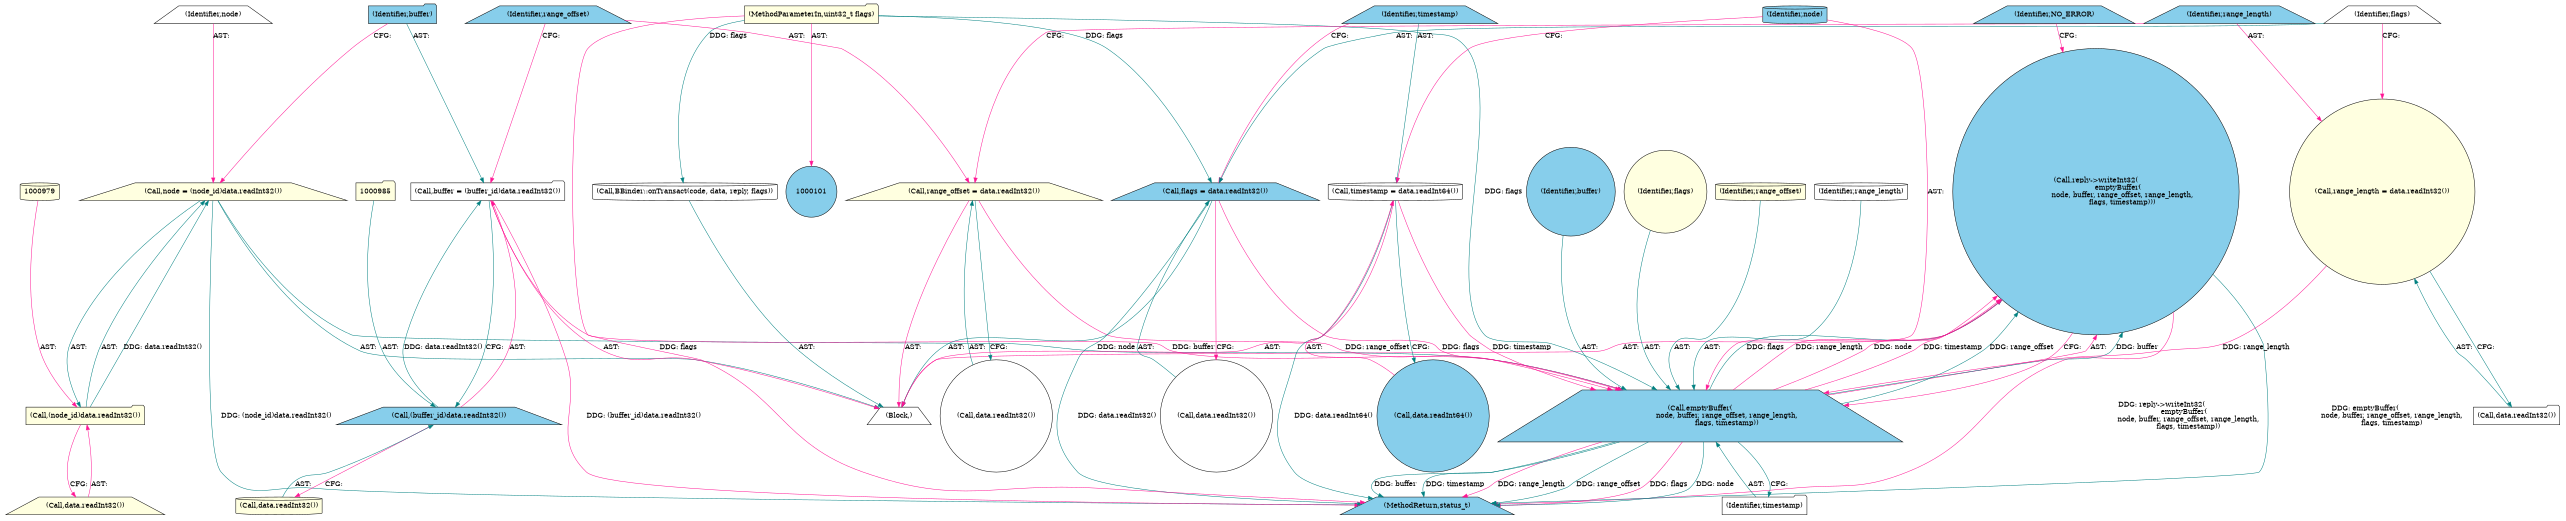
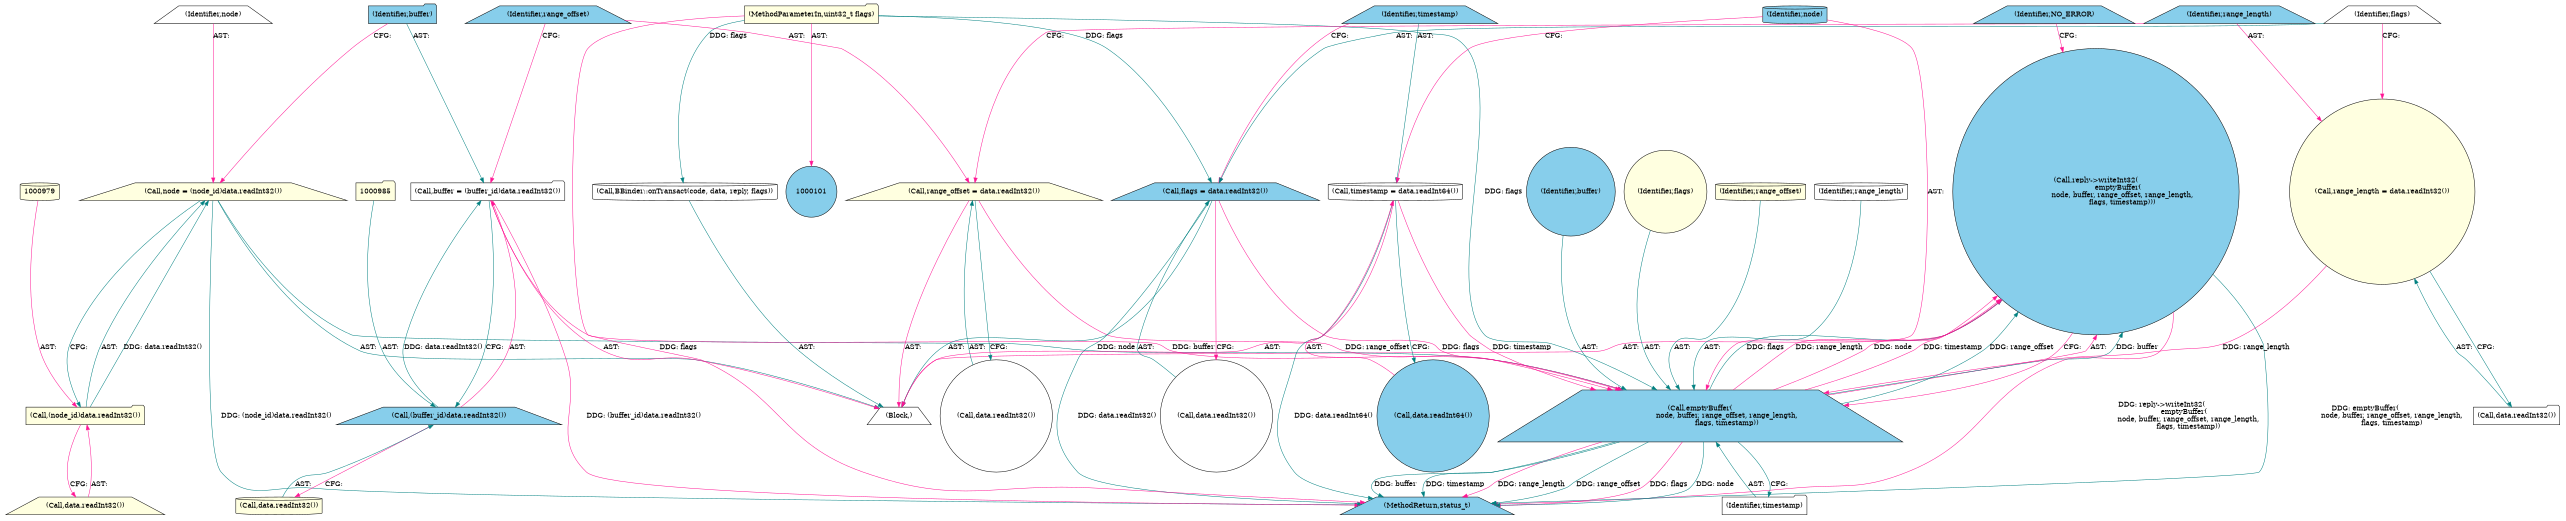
(80, 347) -> (80, 347)
